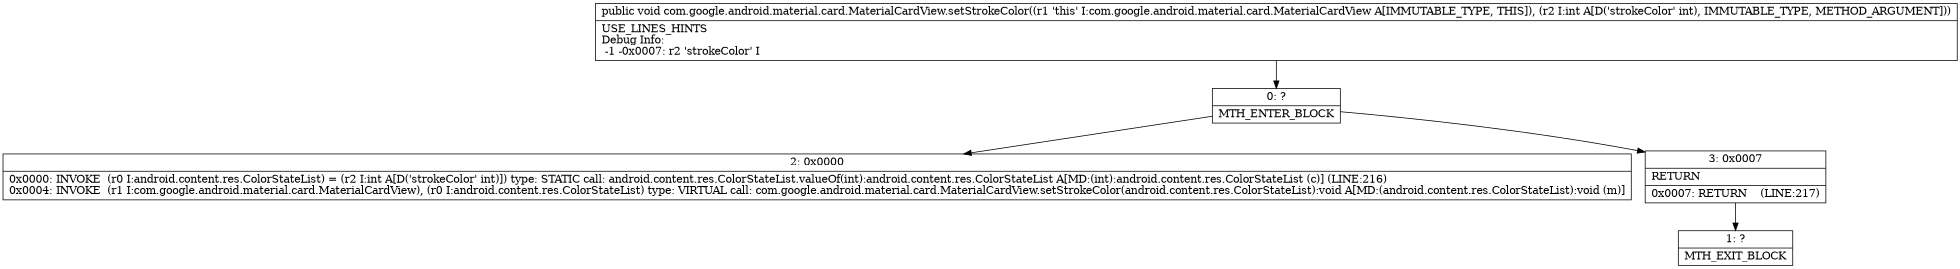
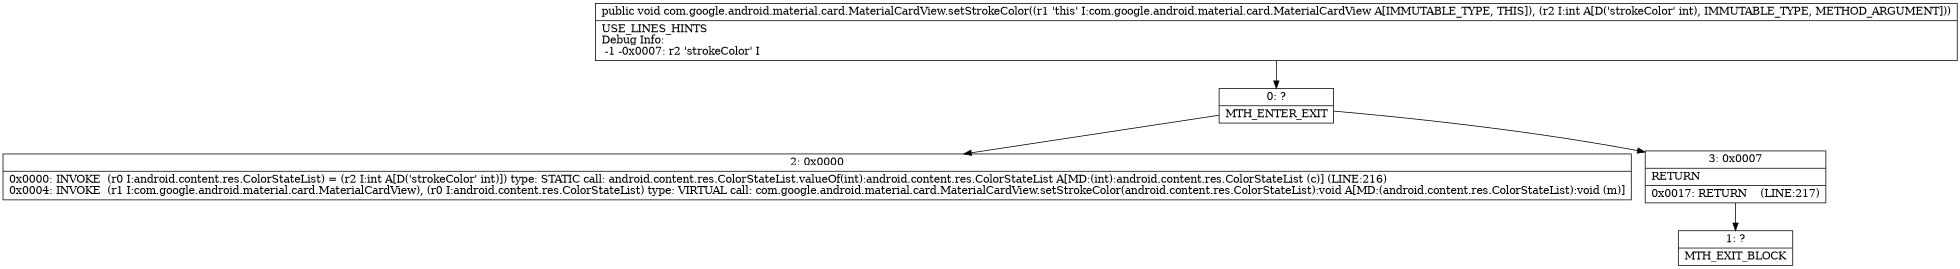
(1276, 114) -> (1276, 114)
(1736, 194) -> (1736, 194)
